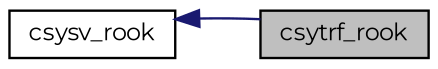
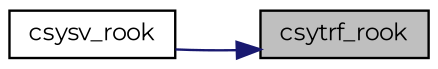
(230, 18) -> (206, 50)
